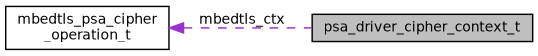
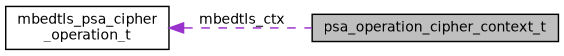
(422, 28) -> (435, 28)
